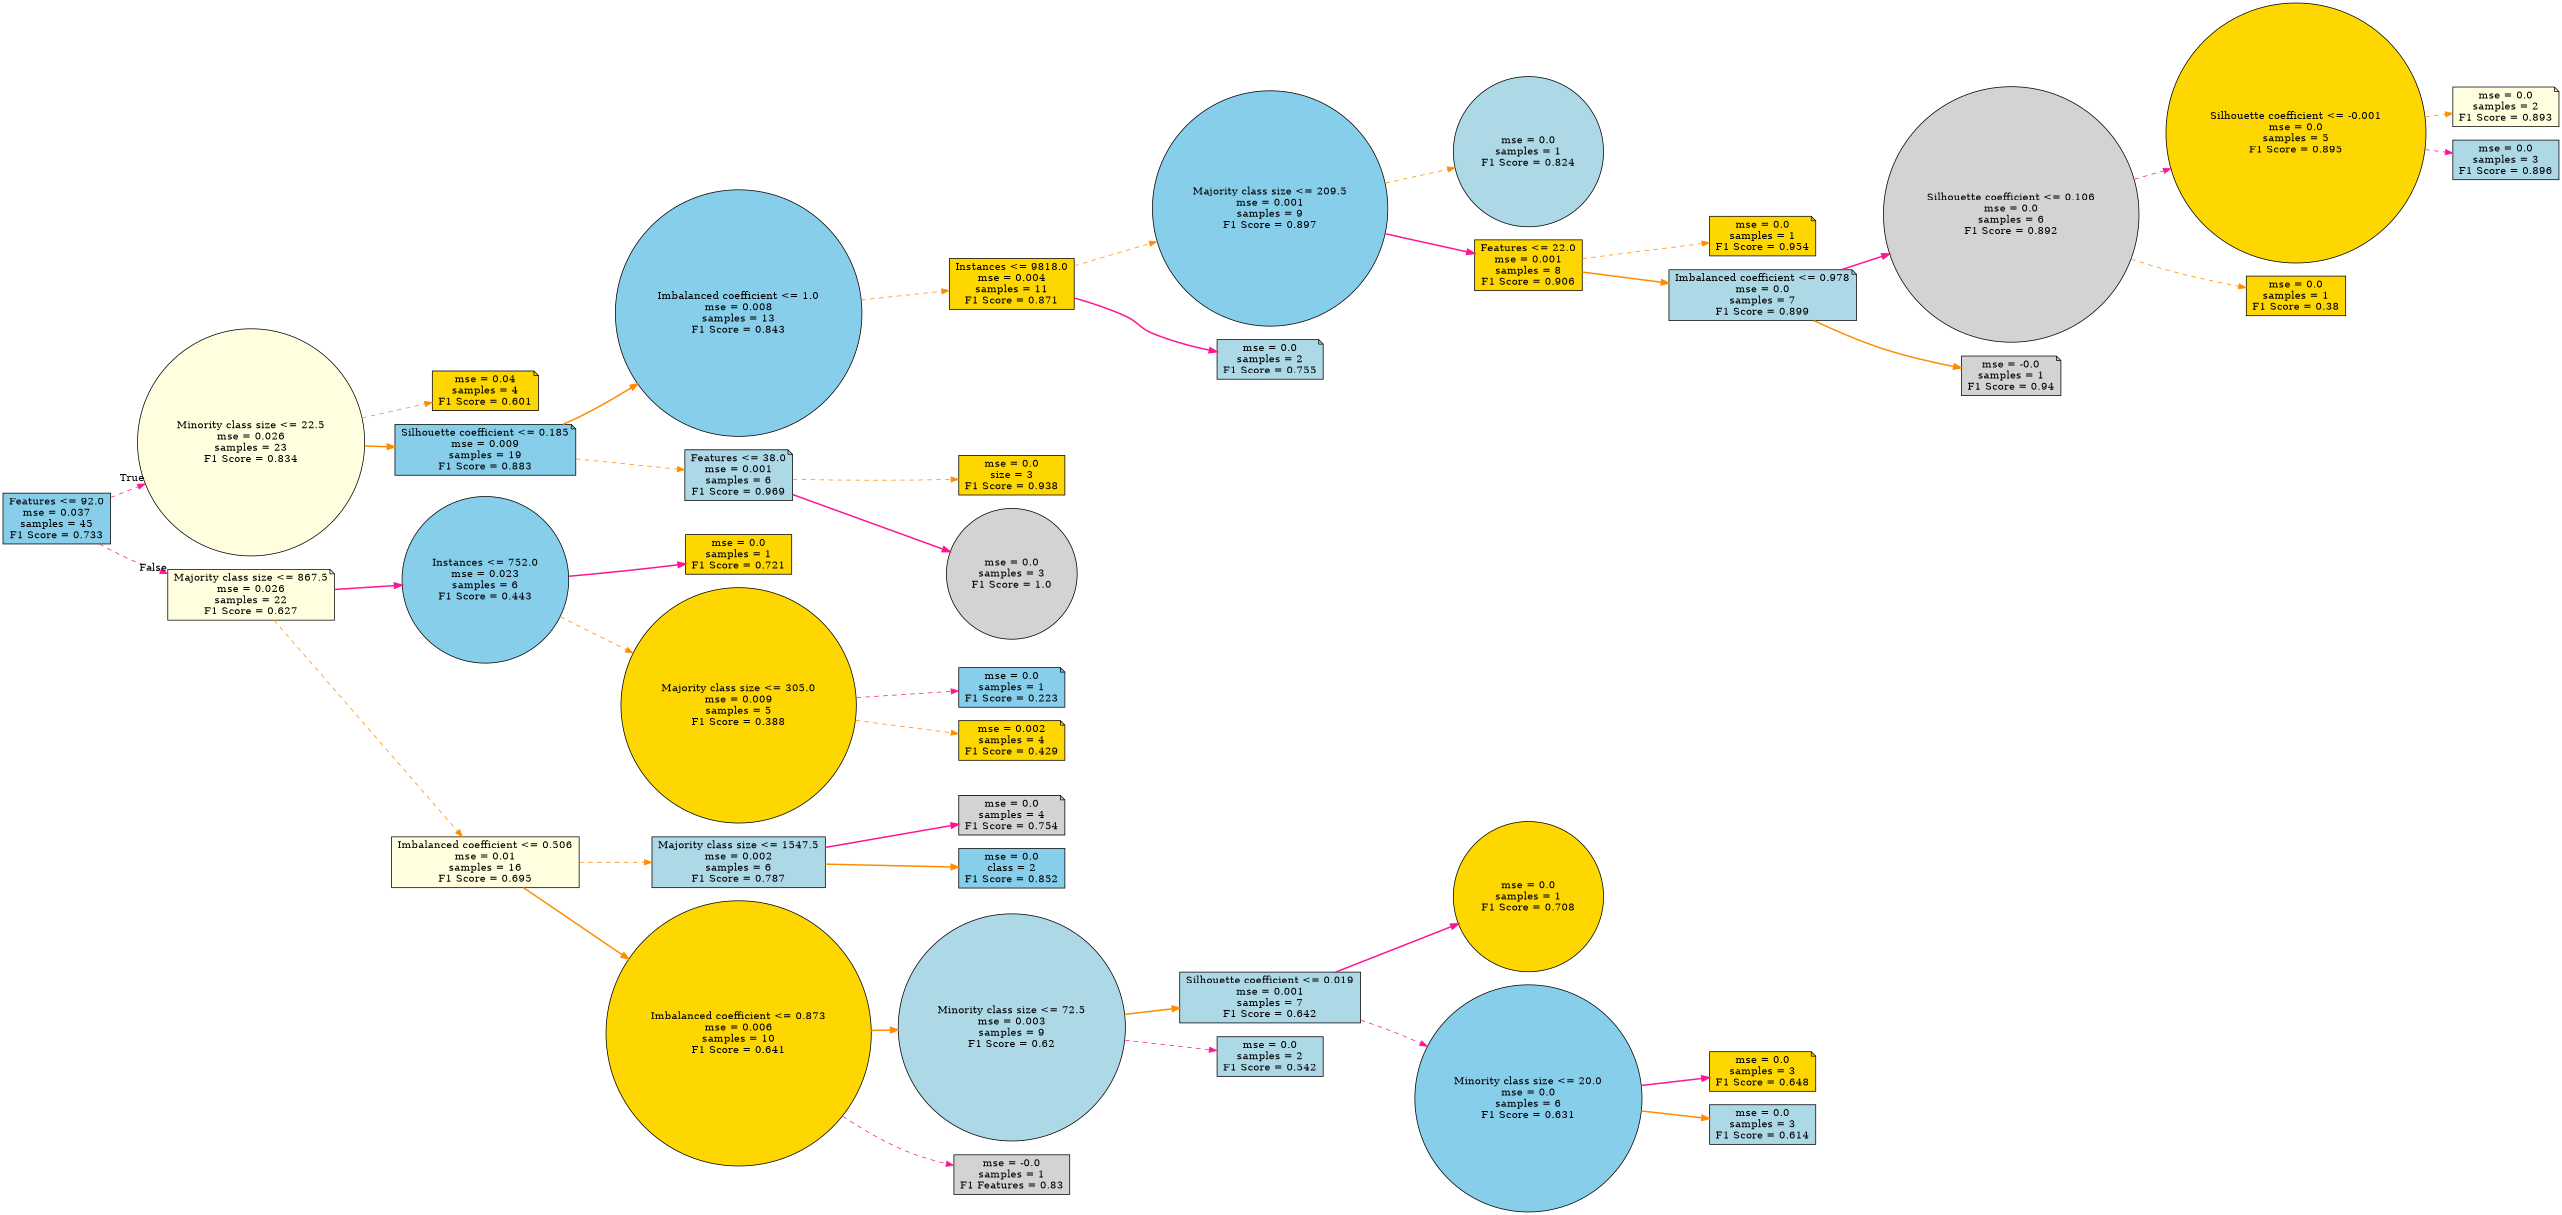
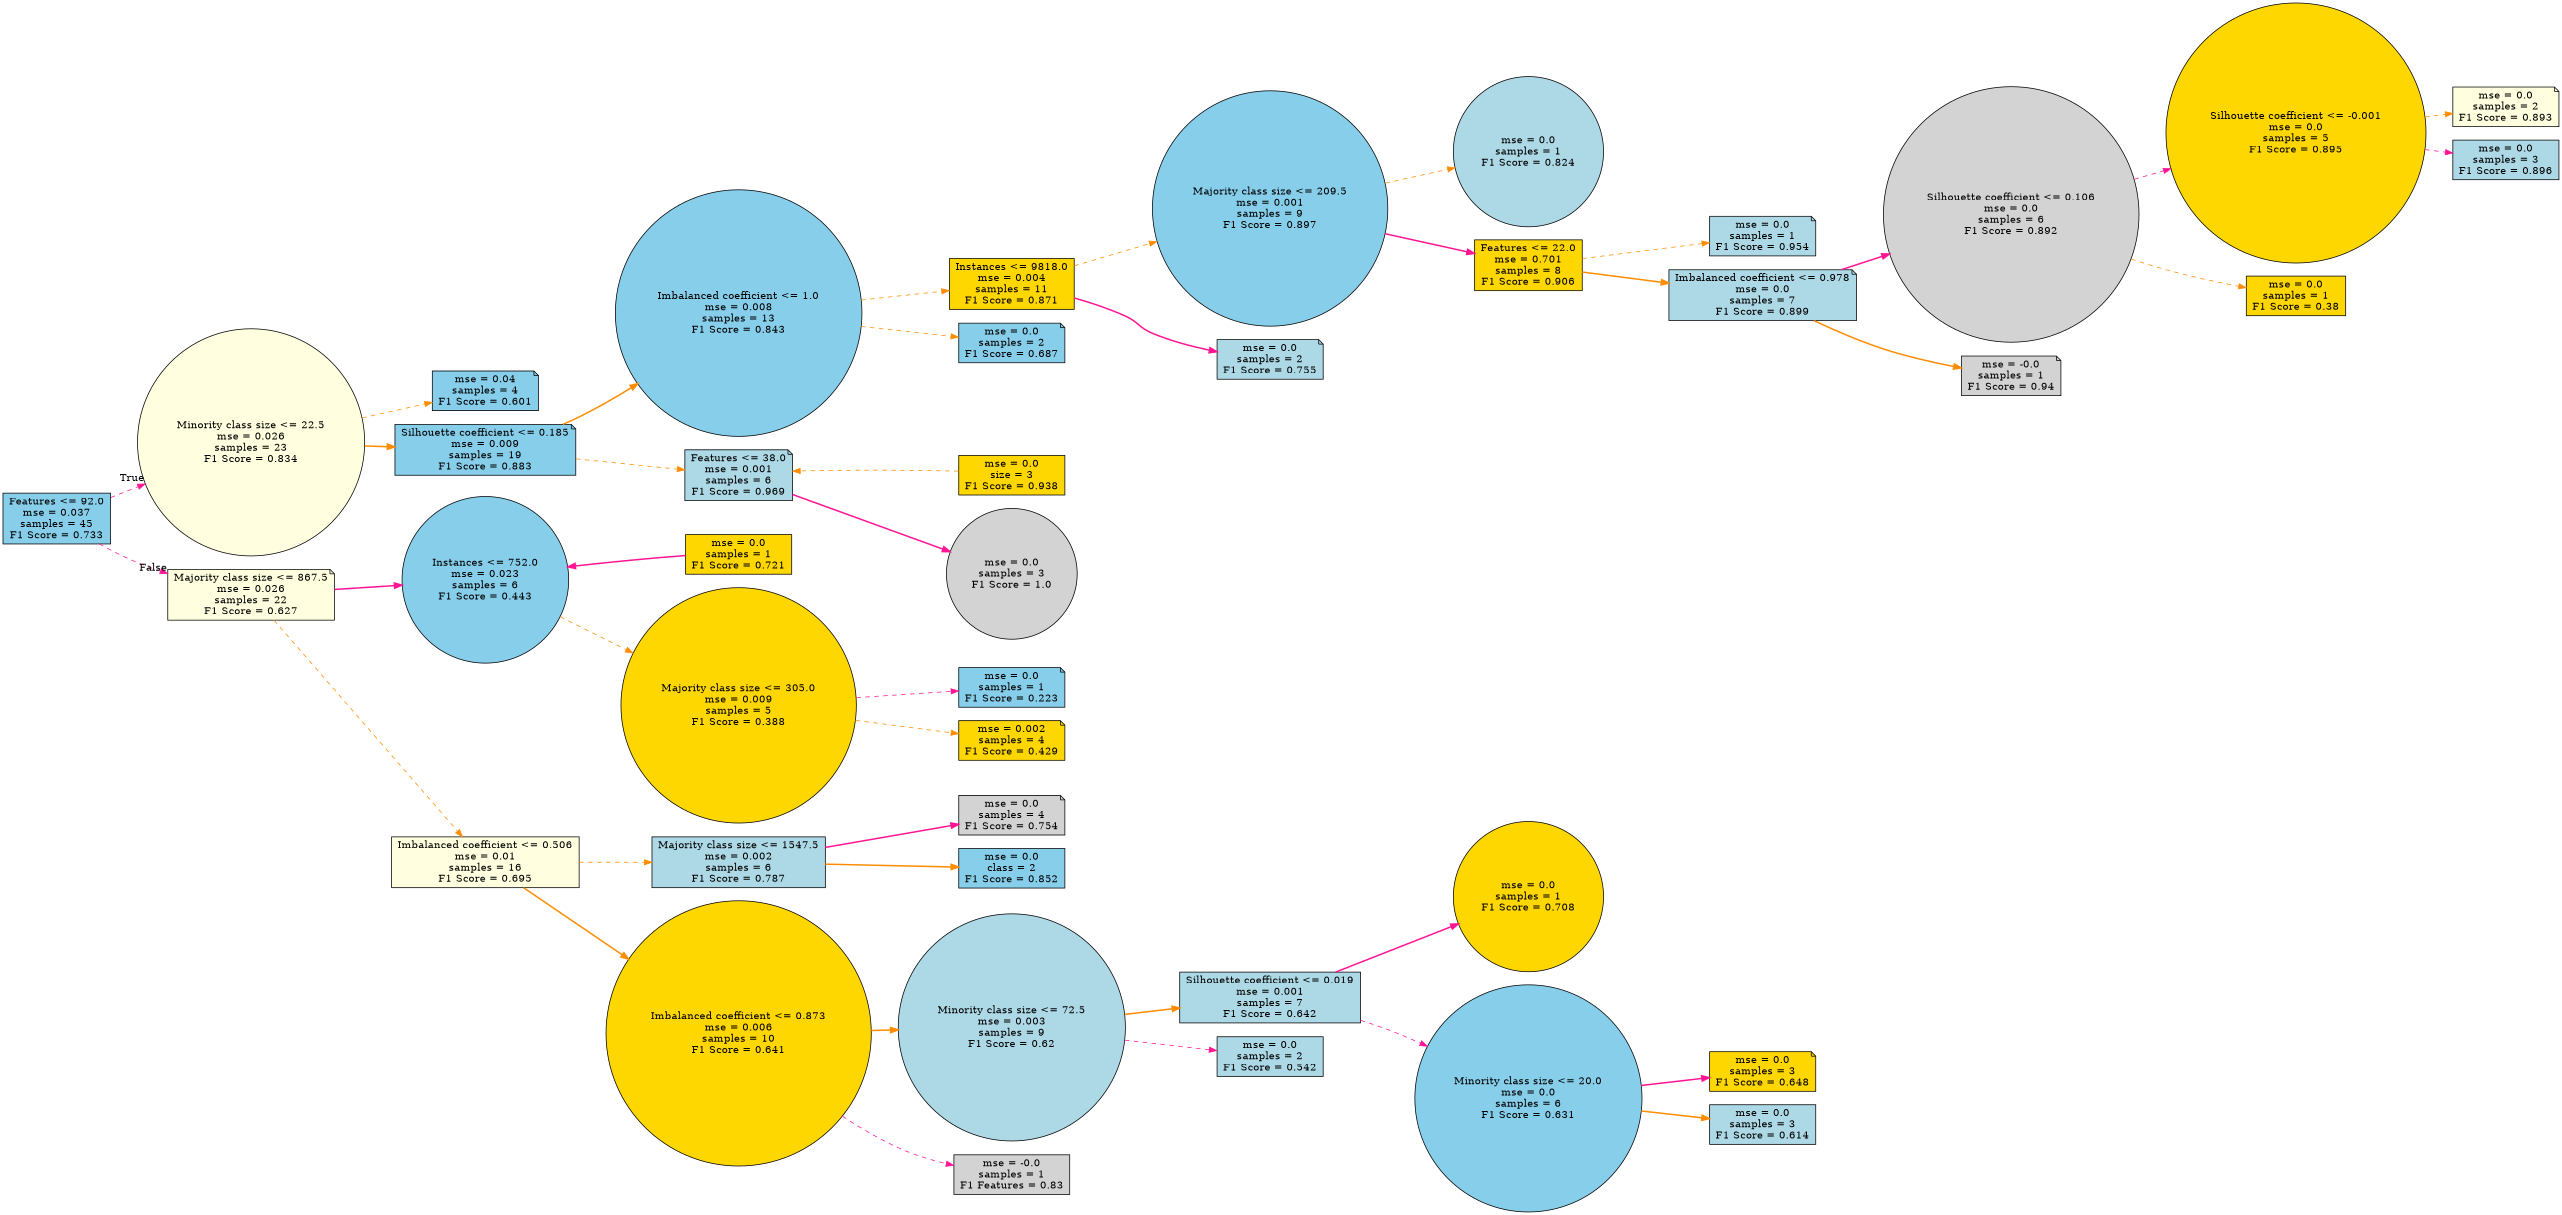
(1763, 236) -> (1763, 236)
(1528, 265) -> (1528, 265)
none -> (1012, 343)
(485, 391) -> (485, 391)
(872, 480) -> (879, 470)
(624, 571) -> (630, 560)
